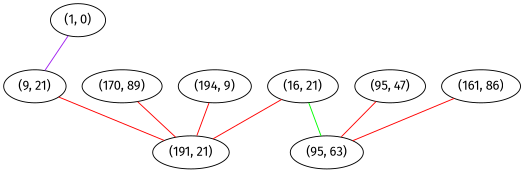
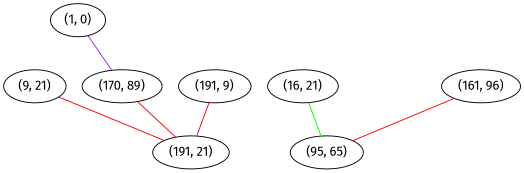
(57, 53) -> (100, 53)
(215, 86) -> (215, 86)
(390, 86) -> none
(481, 86) -> (481, 86)
(247, 119) -> none
(327, 152) -> (327, 152)
